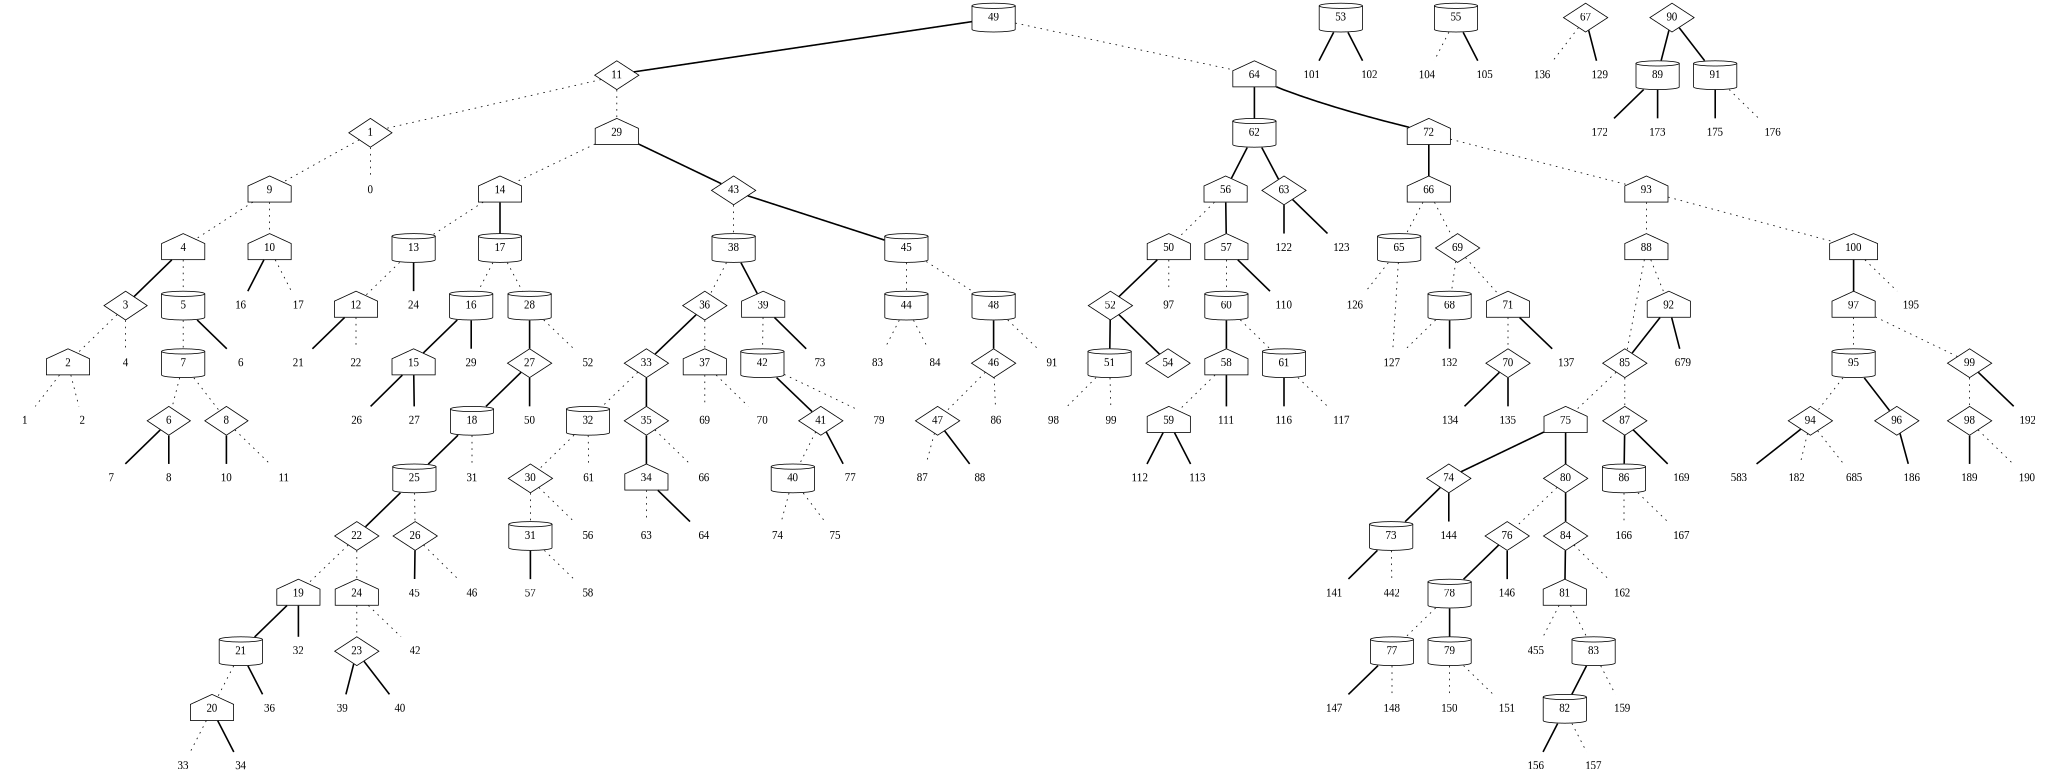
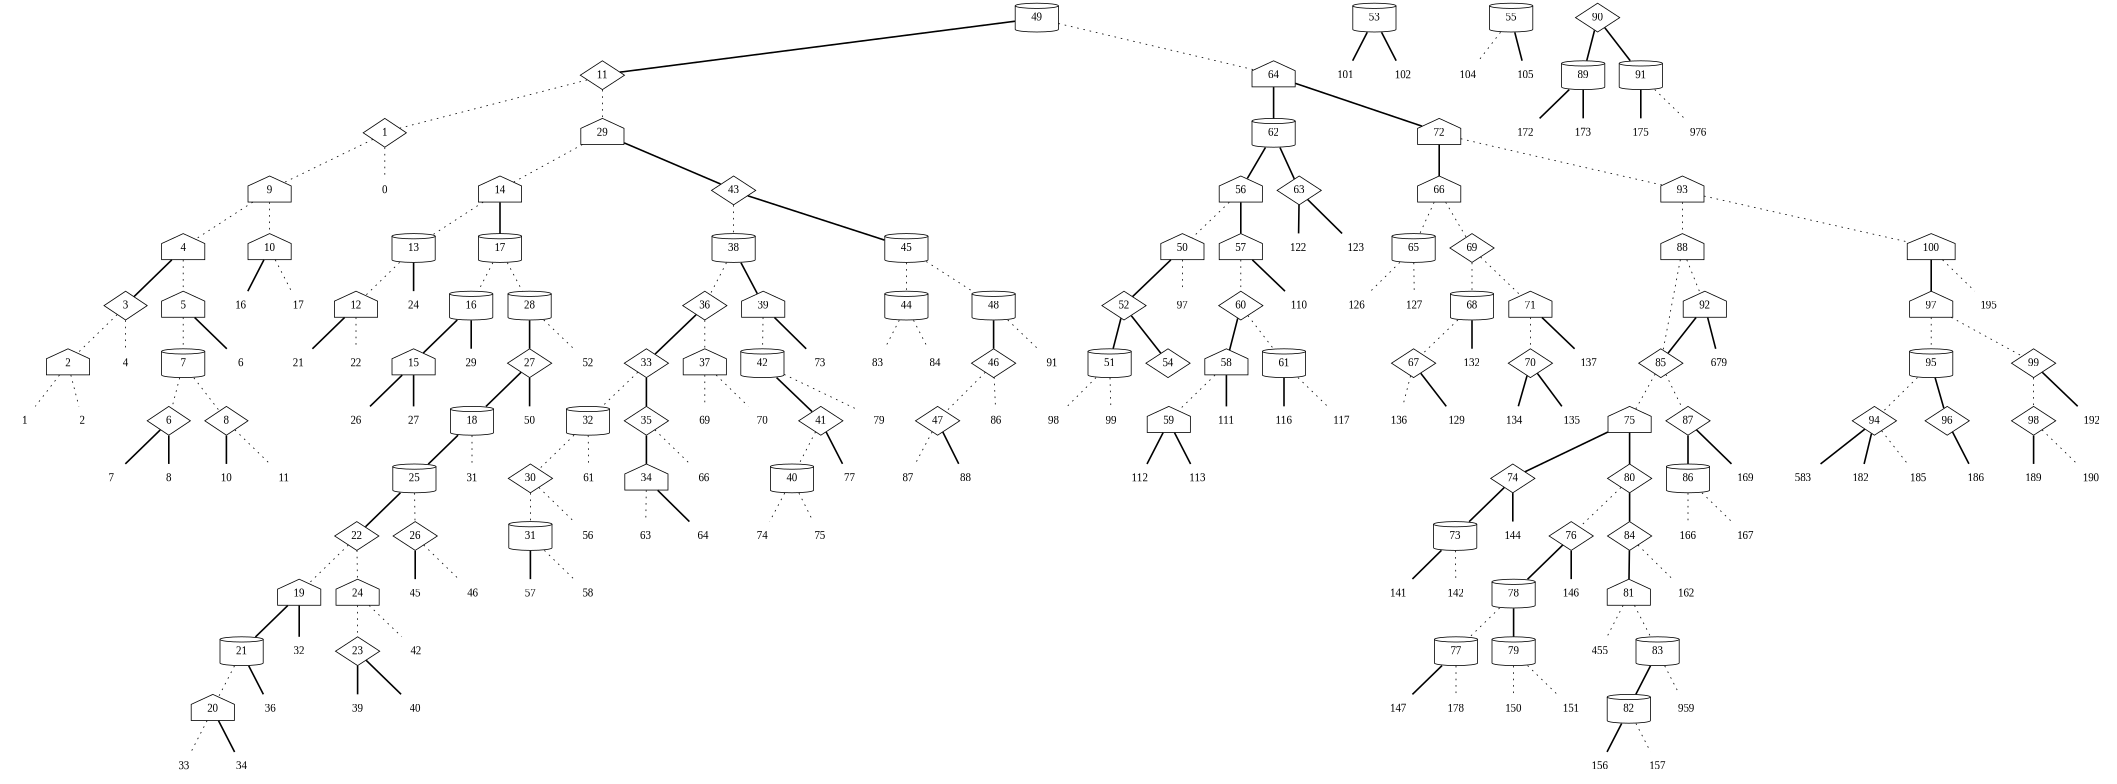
(1773, 133) -> (1698, 133)
(183, 306) -> (183, 306)
(1226, 306) -> (1241, 306)
(1421, 334) -> (1440, 337)
(1804, 449) -> (1868, 449)
(1854, 478) -> (1918, 478)
(1392, 594) -> (1456, 594)
(1392, 709) -> (1456, 709)
(1622, 709) -> (1686, 709)
